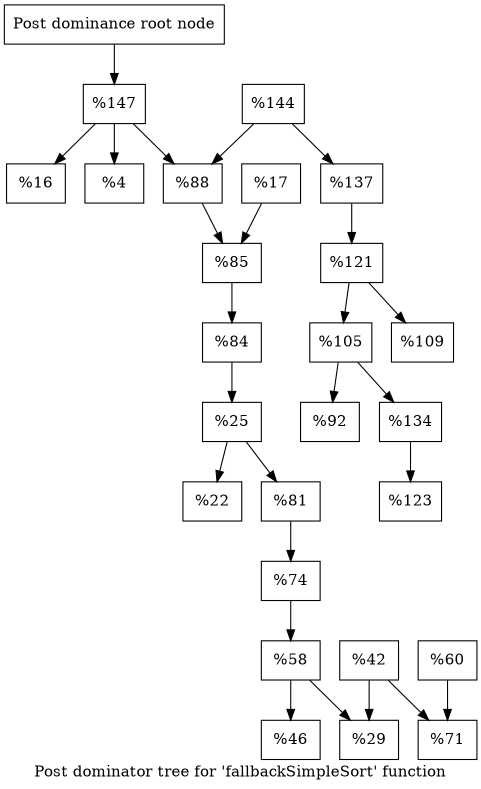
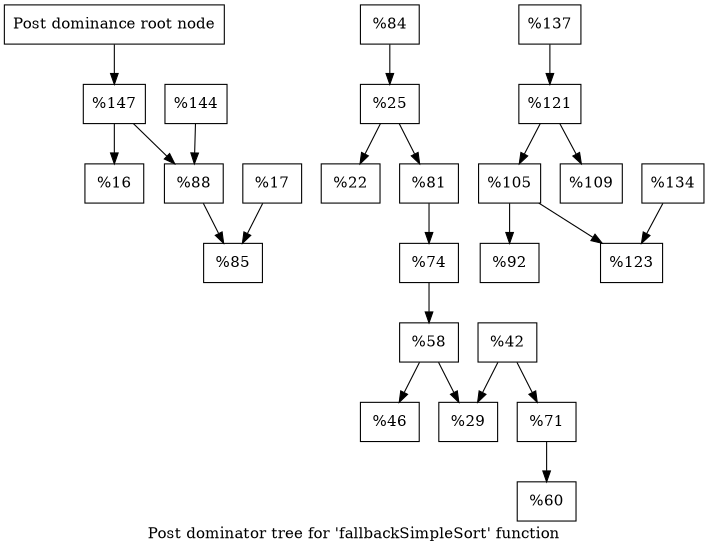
(309, 140) -> none
(114, 183) -> none
(232, 297) -> none
(372, 378) -> (566, 220)
(448, 695) -> (547, 456)
